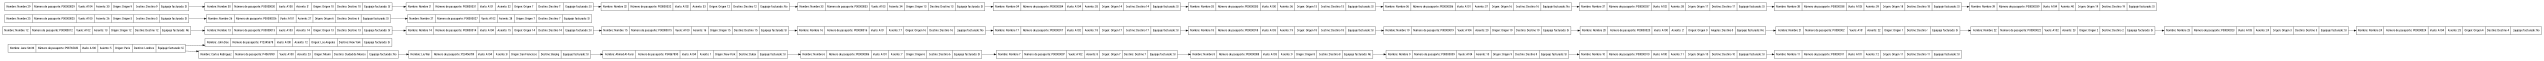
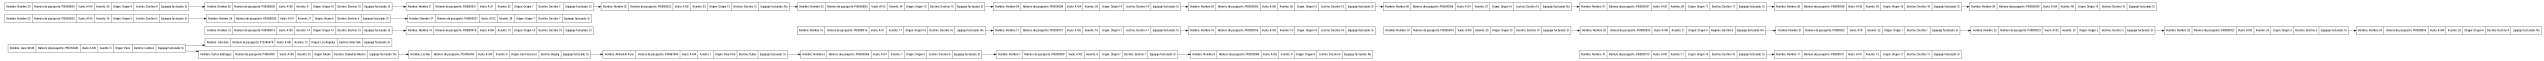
(97, 31) -> none
(695, 31) -> none
(1378, 31) -> none
(1477, 54) -> none
